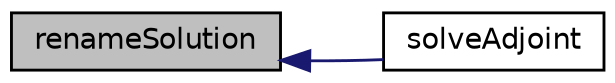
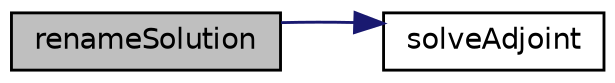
(347, 61) -> (318, 22)
